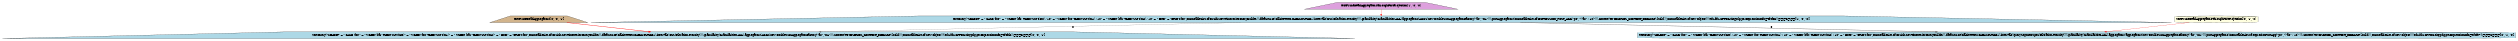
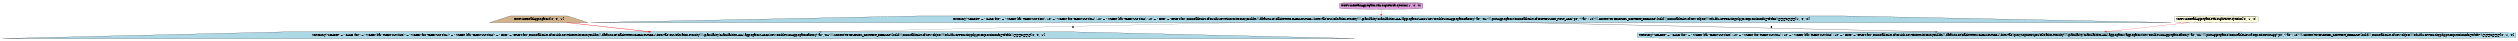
(1381, 6) -> (1381, 6)
